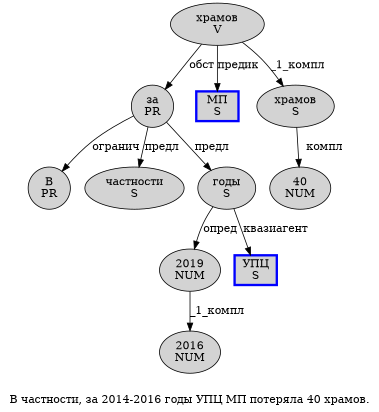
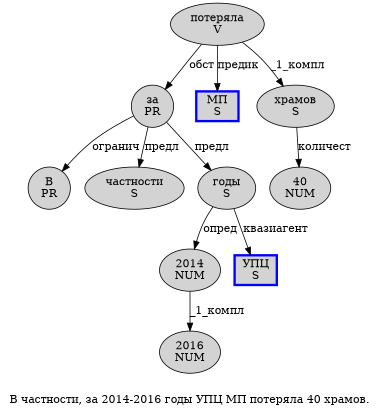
(217, 24) -> (217, 24)
(325, 147) -> (325, 147)
(190, 270) -> (190, 270)
